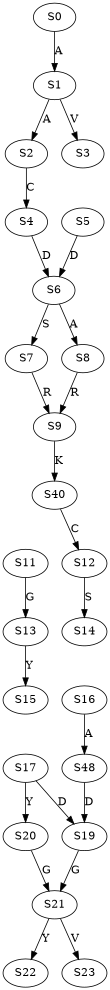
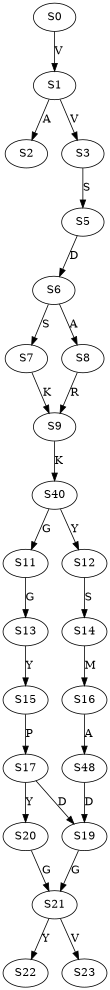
(59, 51) -> (59, 51)
none -> (83, 184)
(26, 222) -> none
(47, 393) -> (47, 393)
none -> (42, 526)
(75, 529) -> (75, 529)
none -> (84, 662)
none -> (26, 730)
